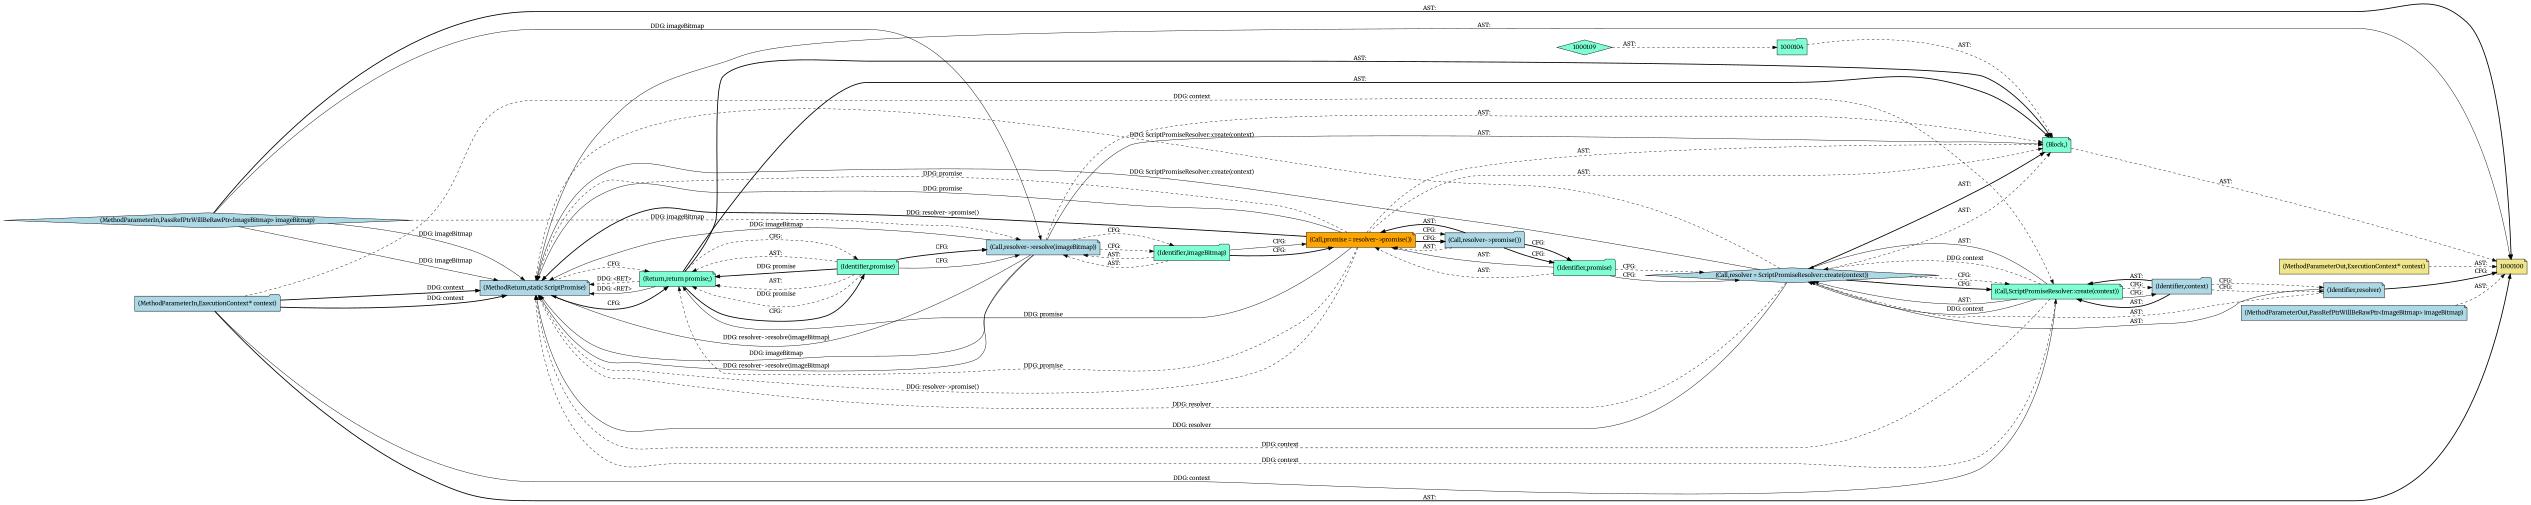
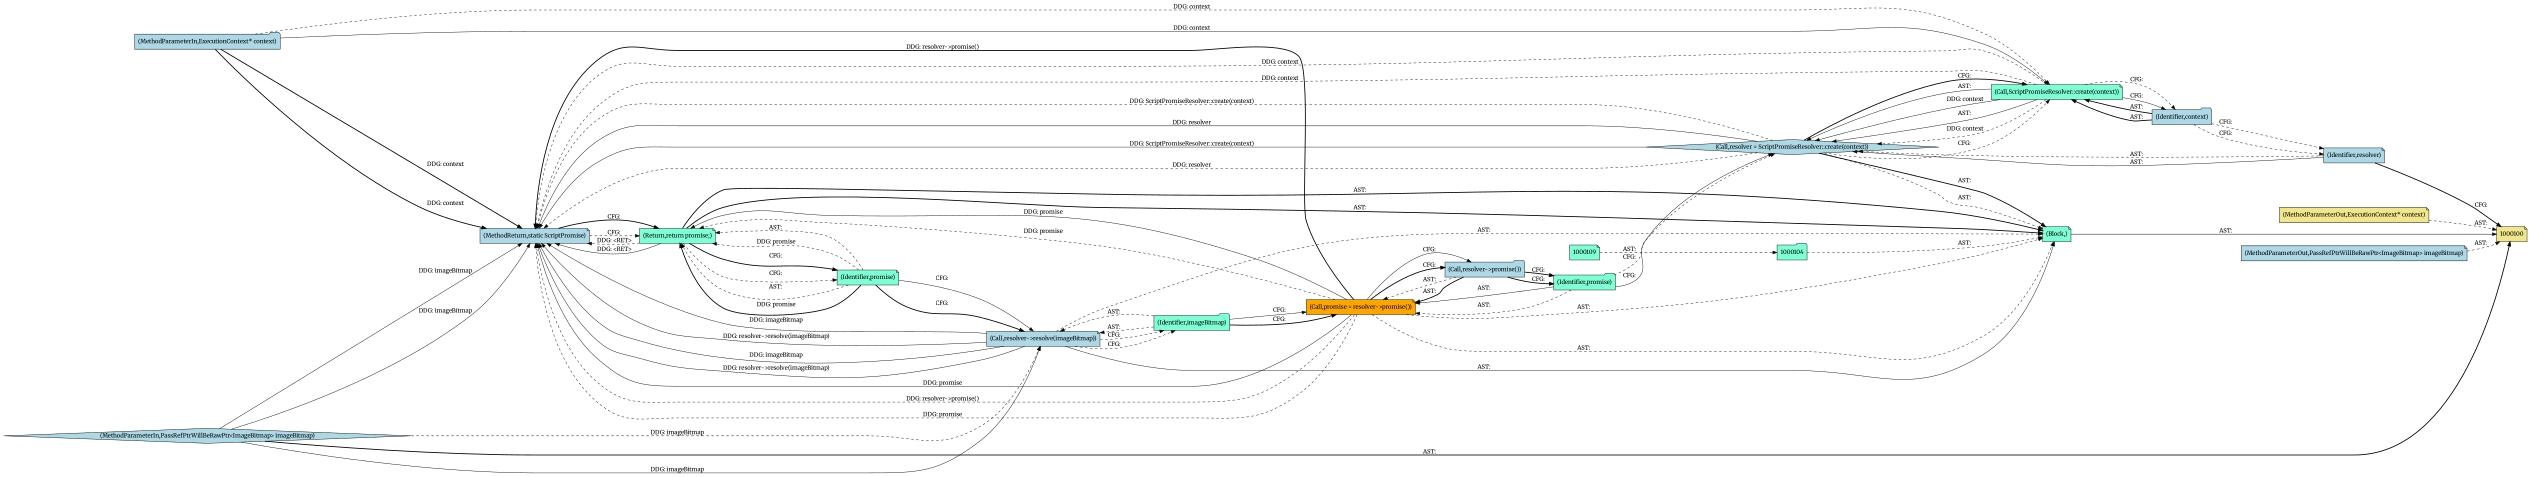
(1532, 29) -> none
(1585, 47) -> (1585, 252)
(2283, 201) -> (2282, 234)
(1399, 501) -> none
